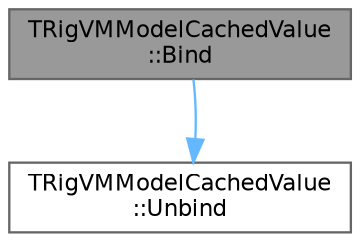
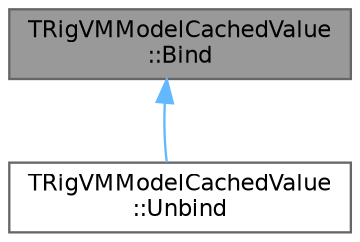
(196, 109) -> (165, 133)
